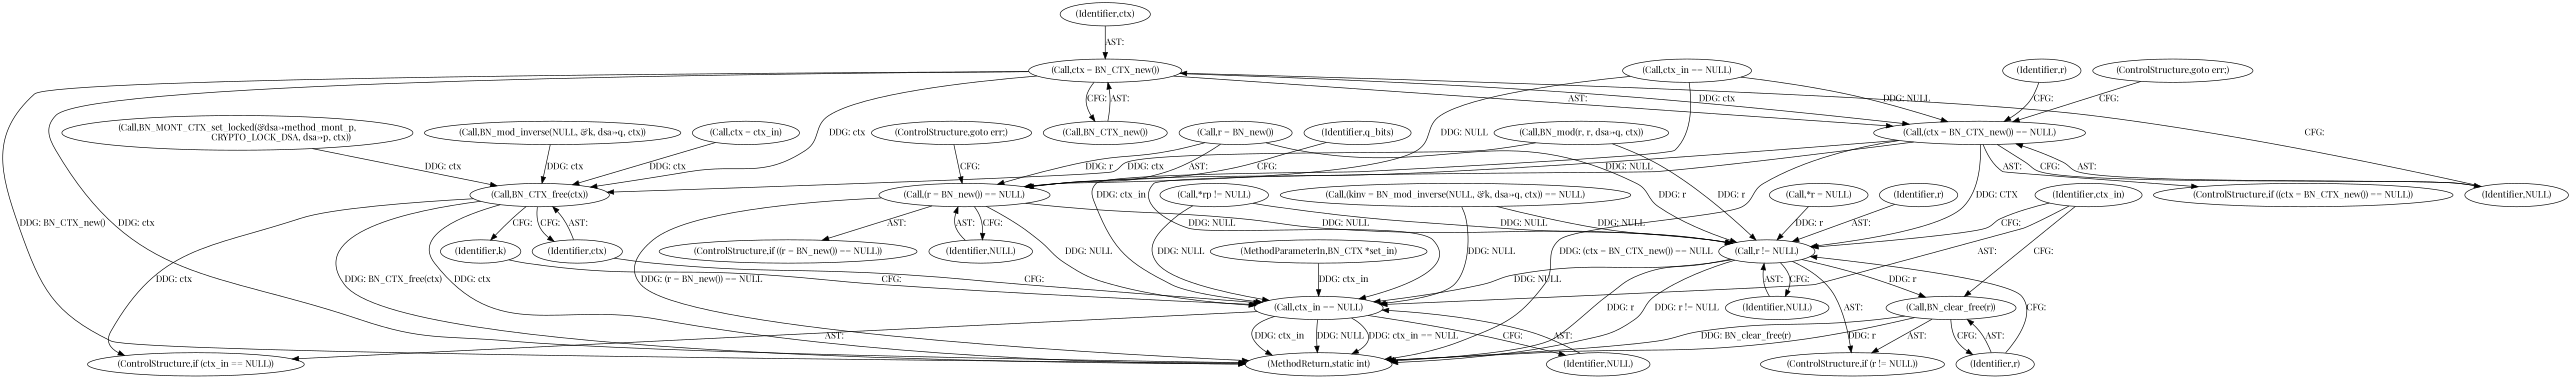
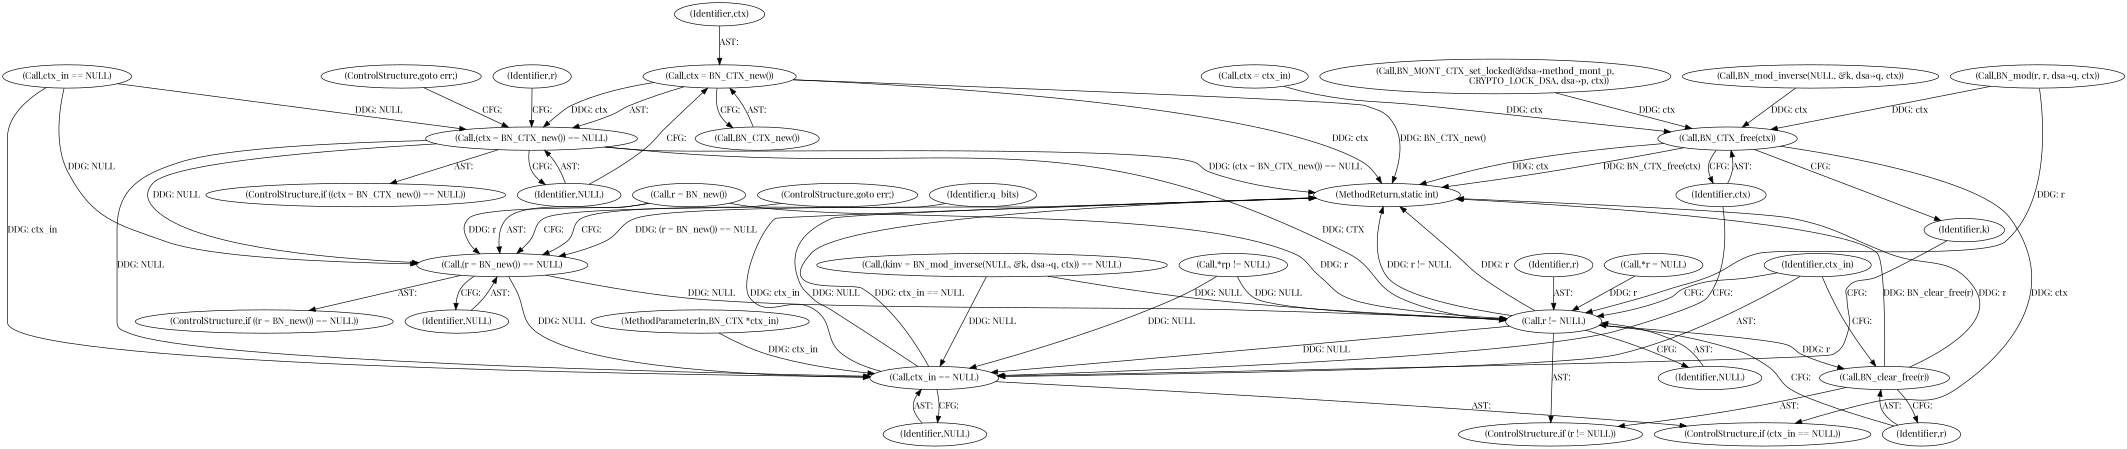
(817, 133) -> none
(1319, 251) -> (700, 322)
(796, 325) -> (935, 207)
